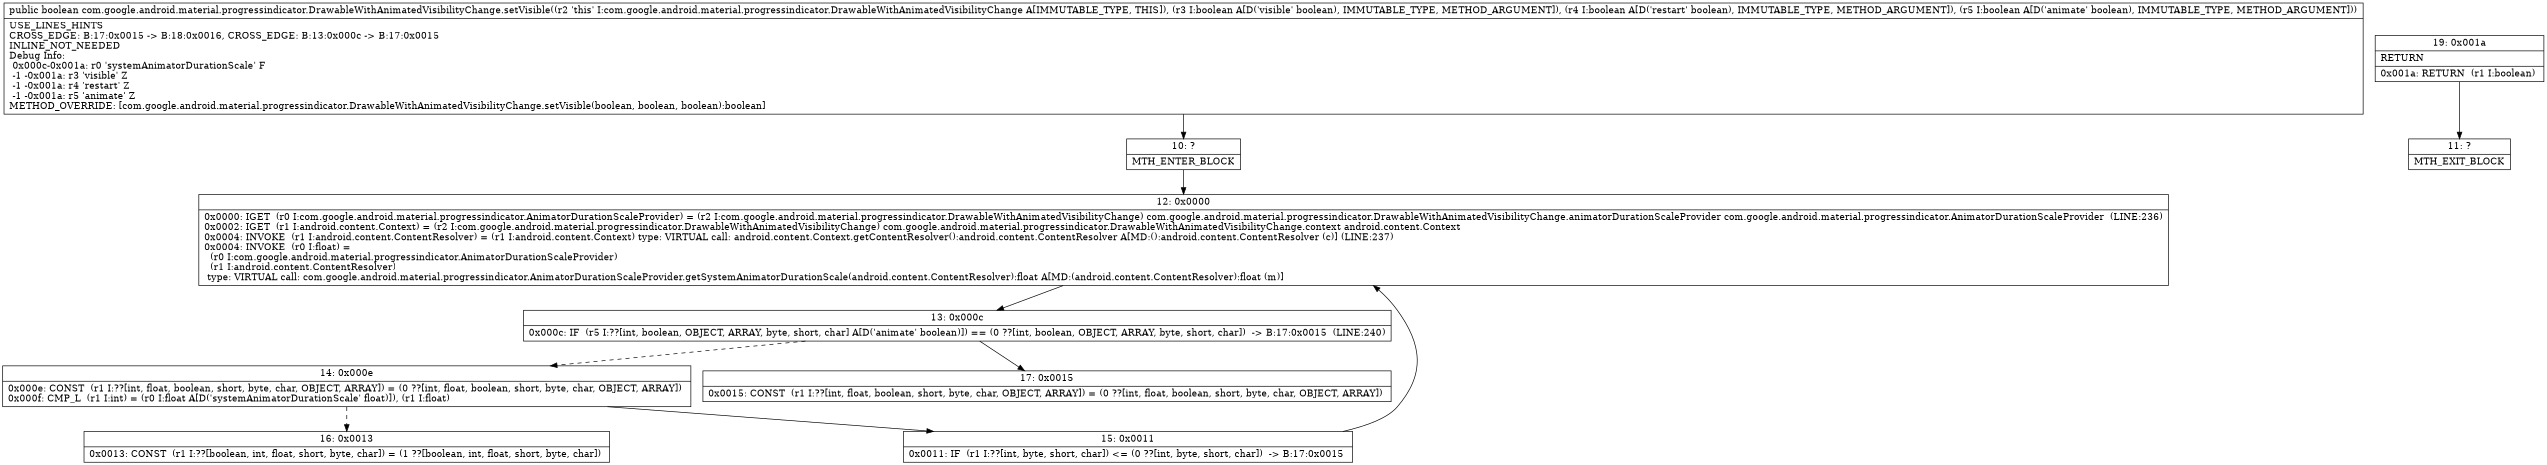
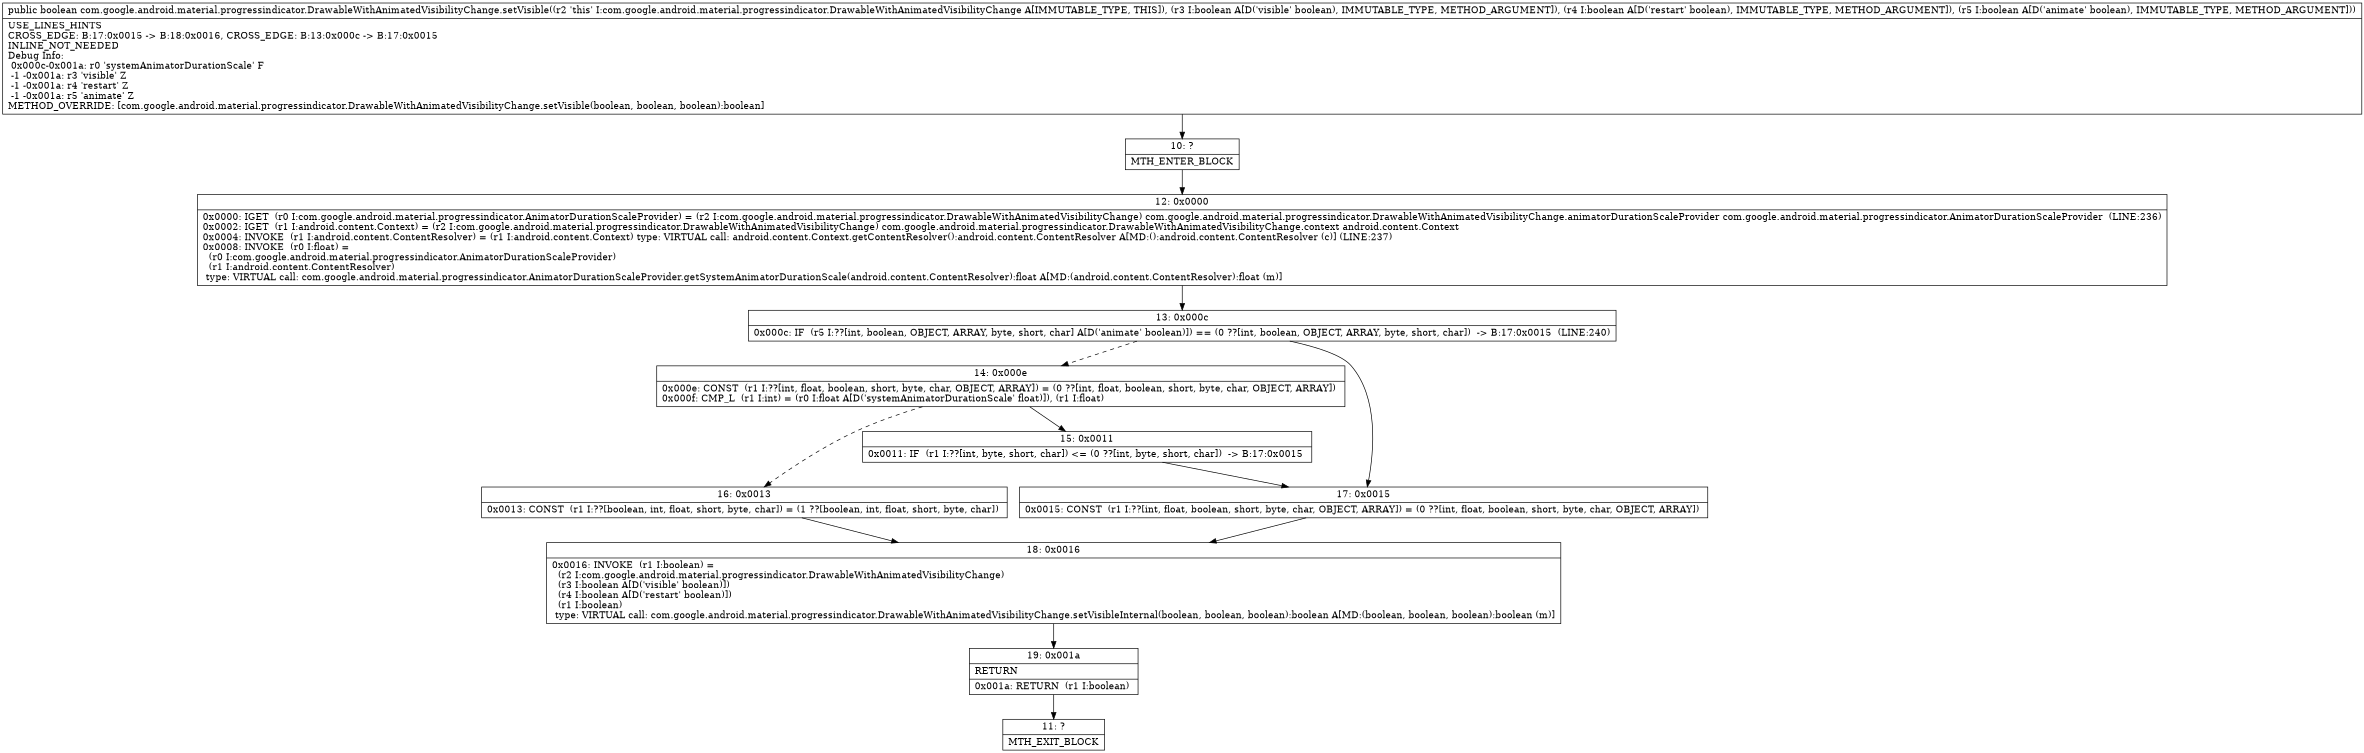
(279, 247) -> (278, 247)
(1415, 375) -> (1222, 474)
none -> (1054, 583)
